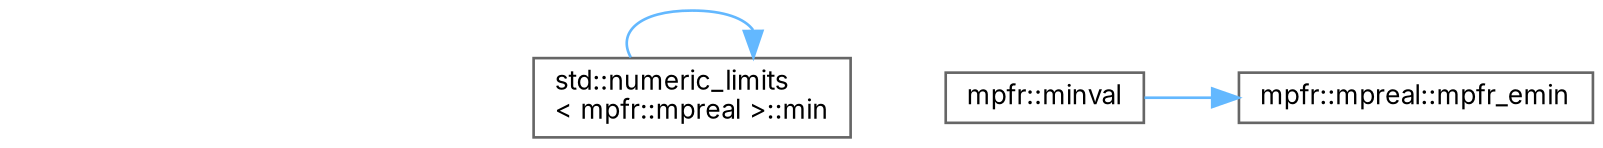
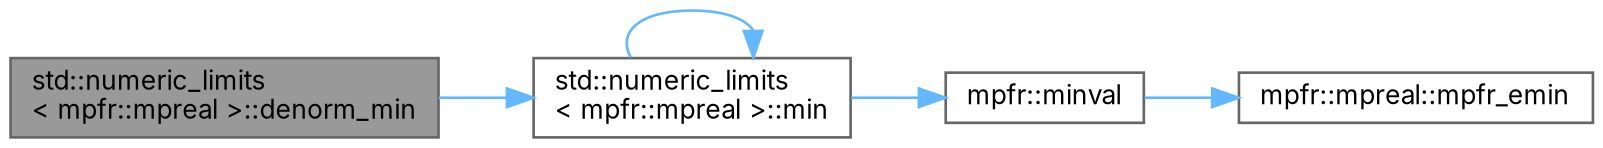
none -> (225, 98)
none -> (885, 98)
